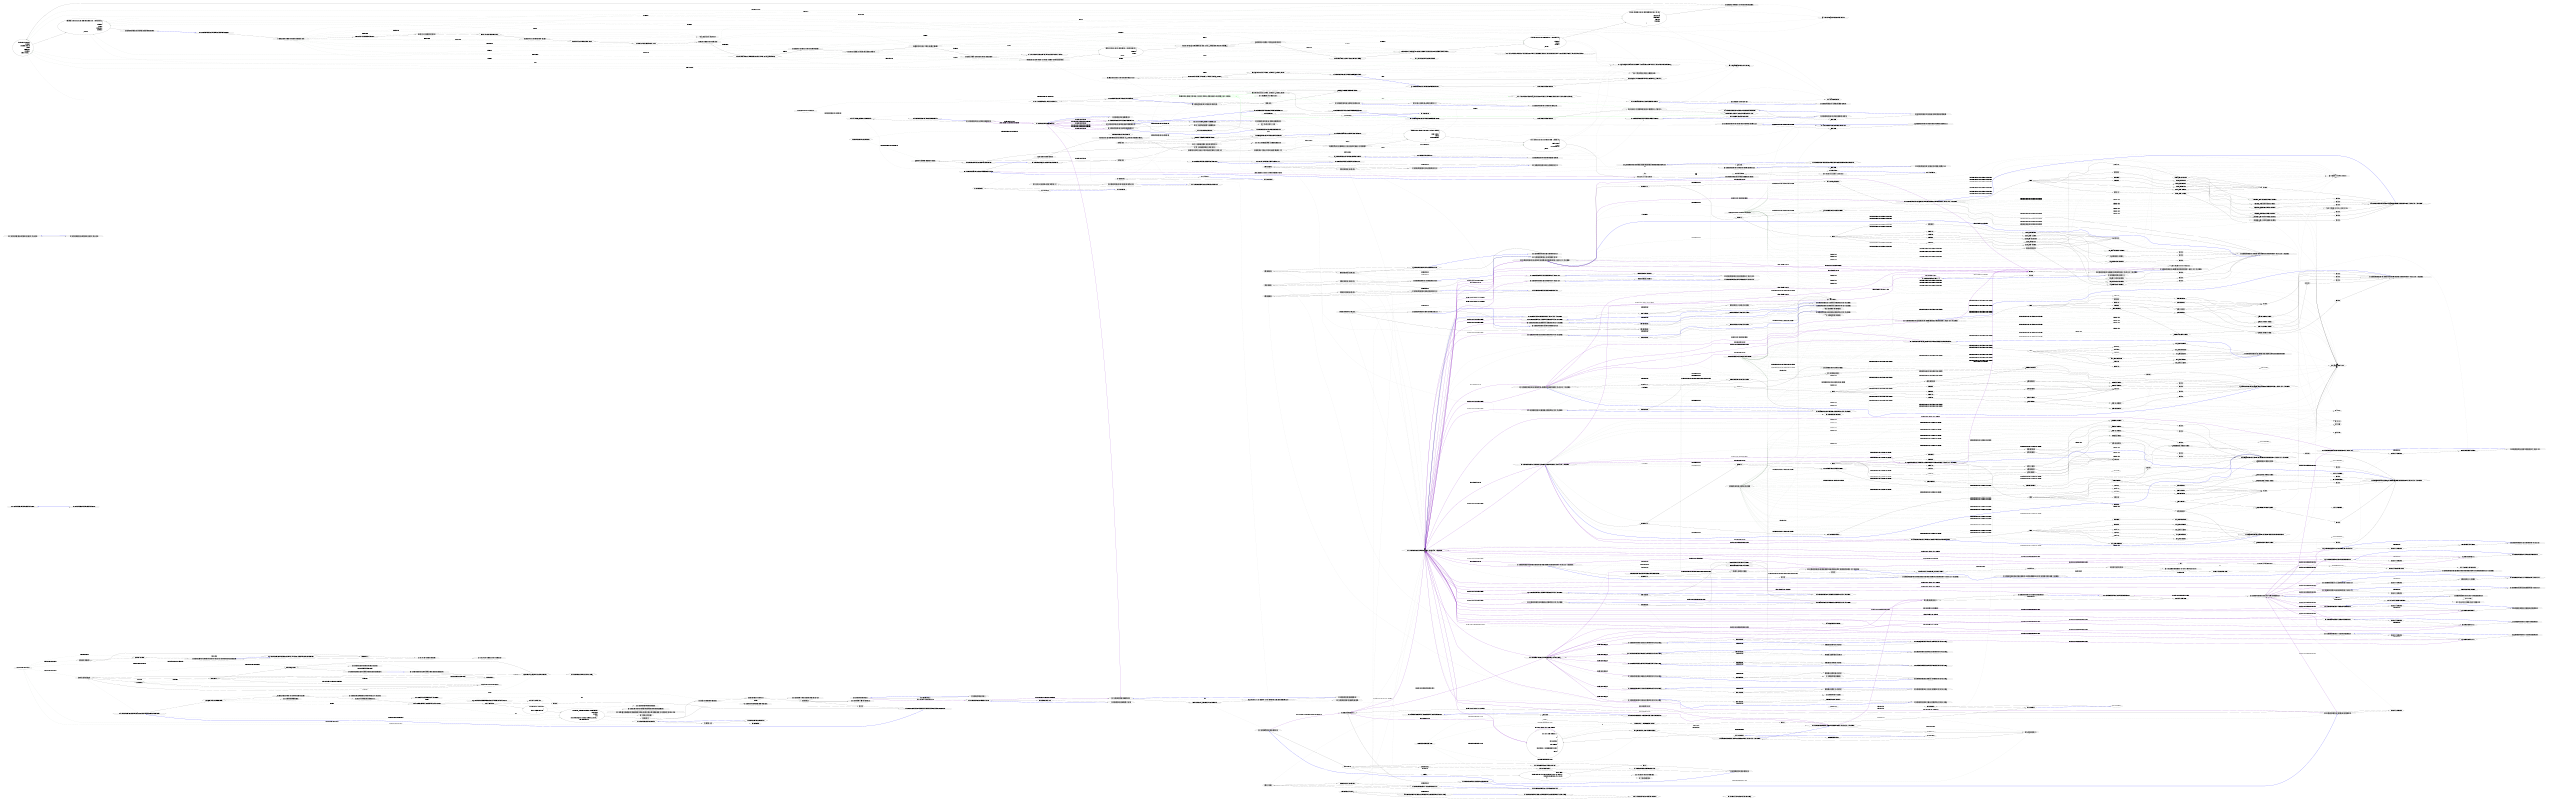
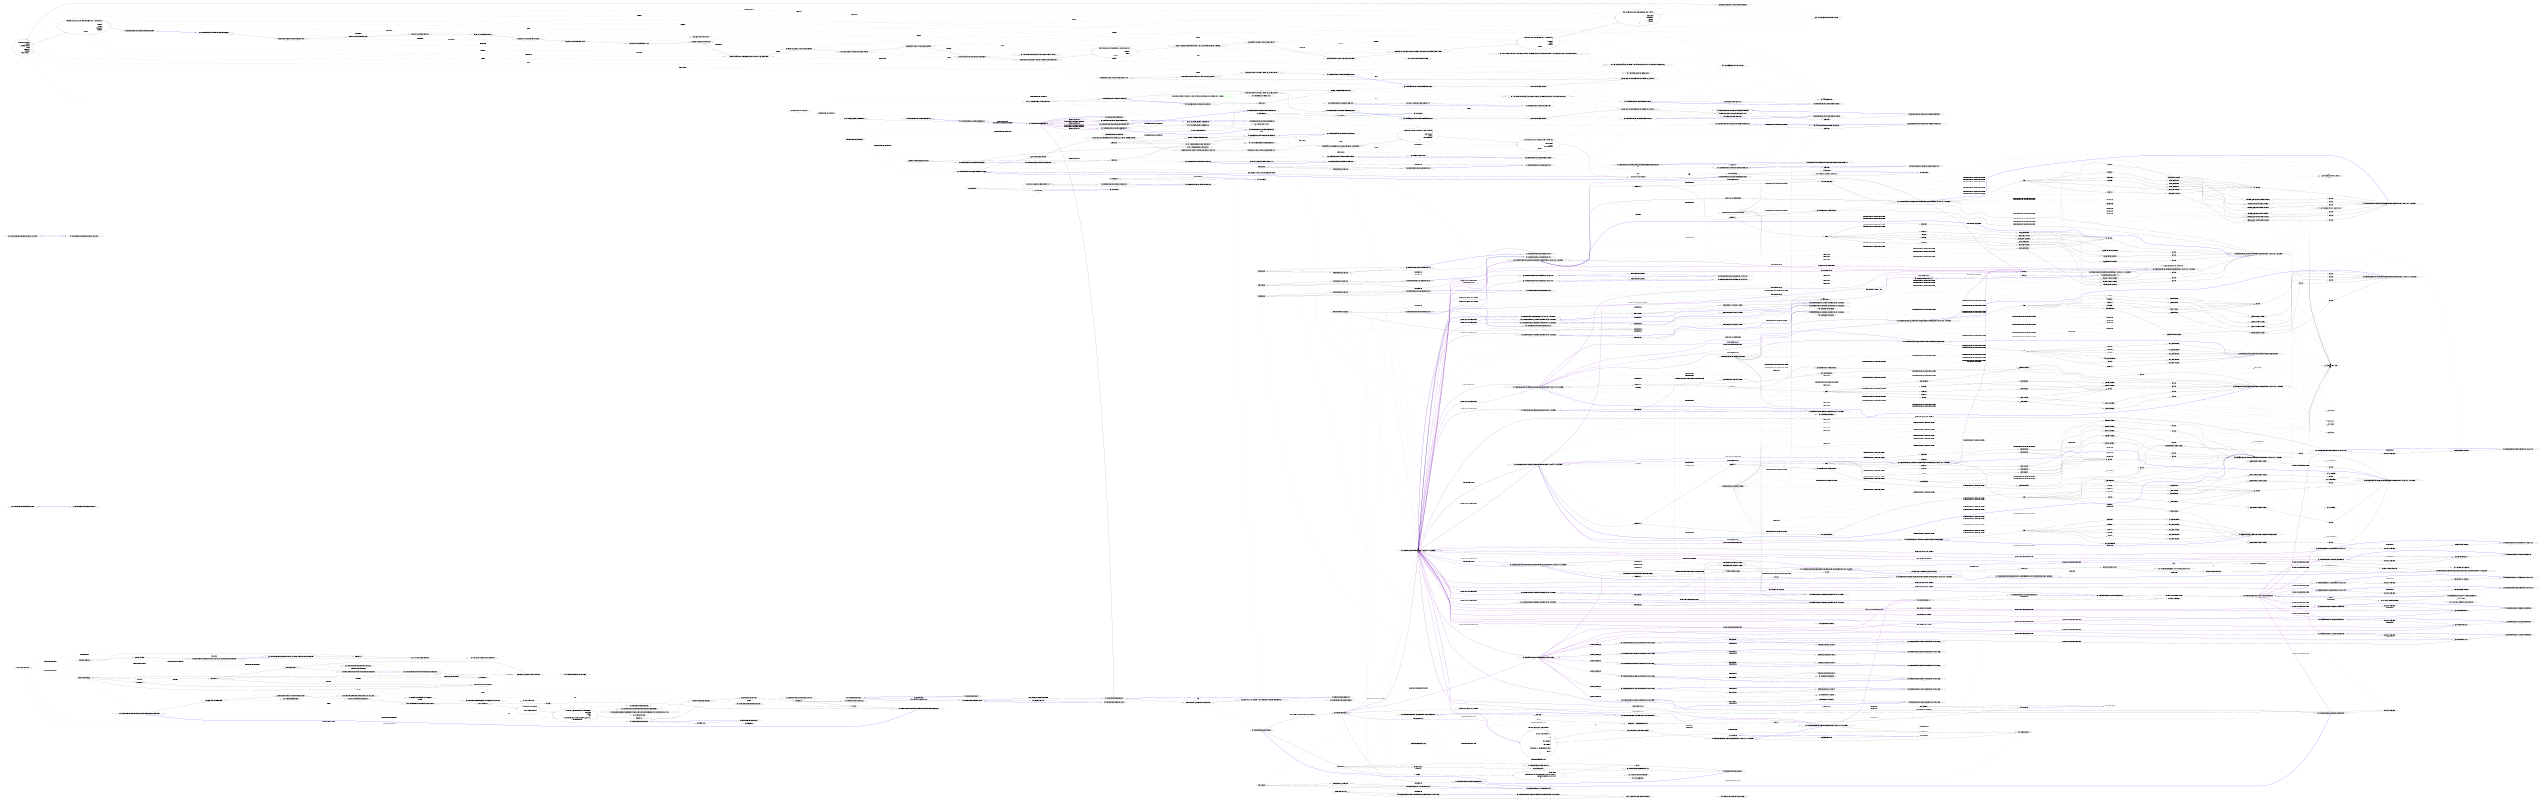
(332, 681) -> (329, 681)
